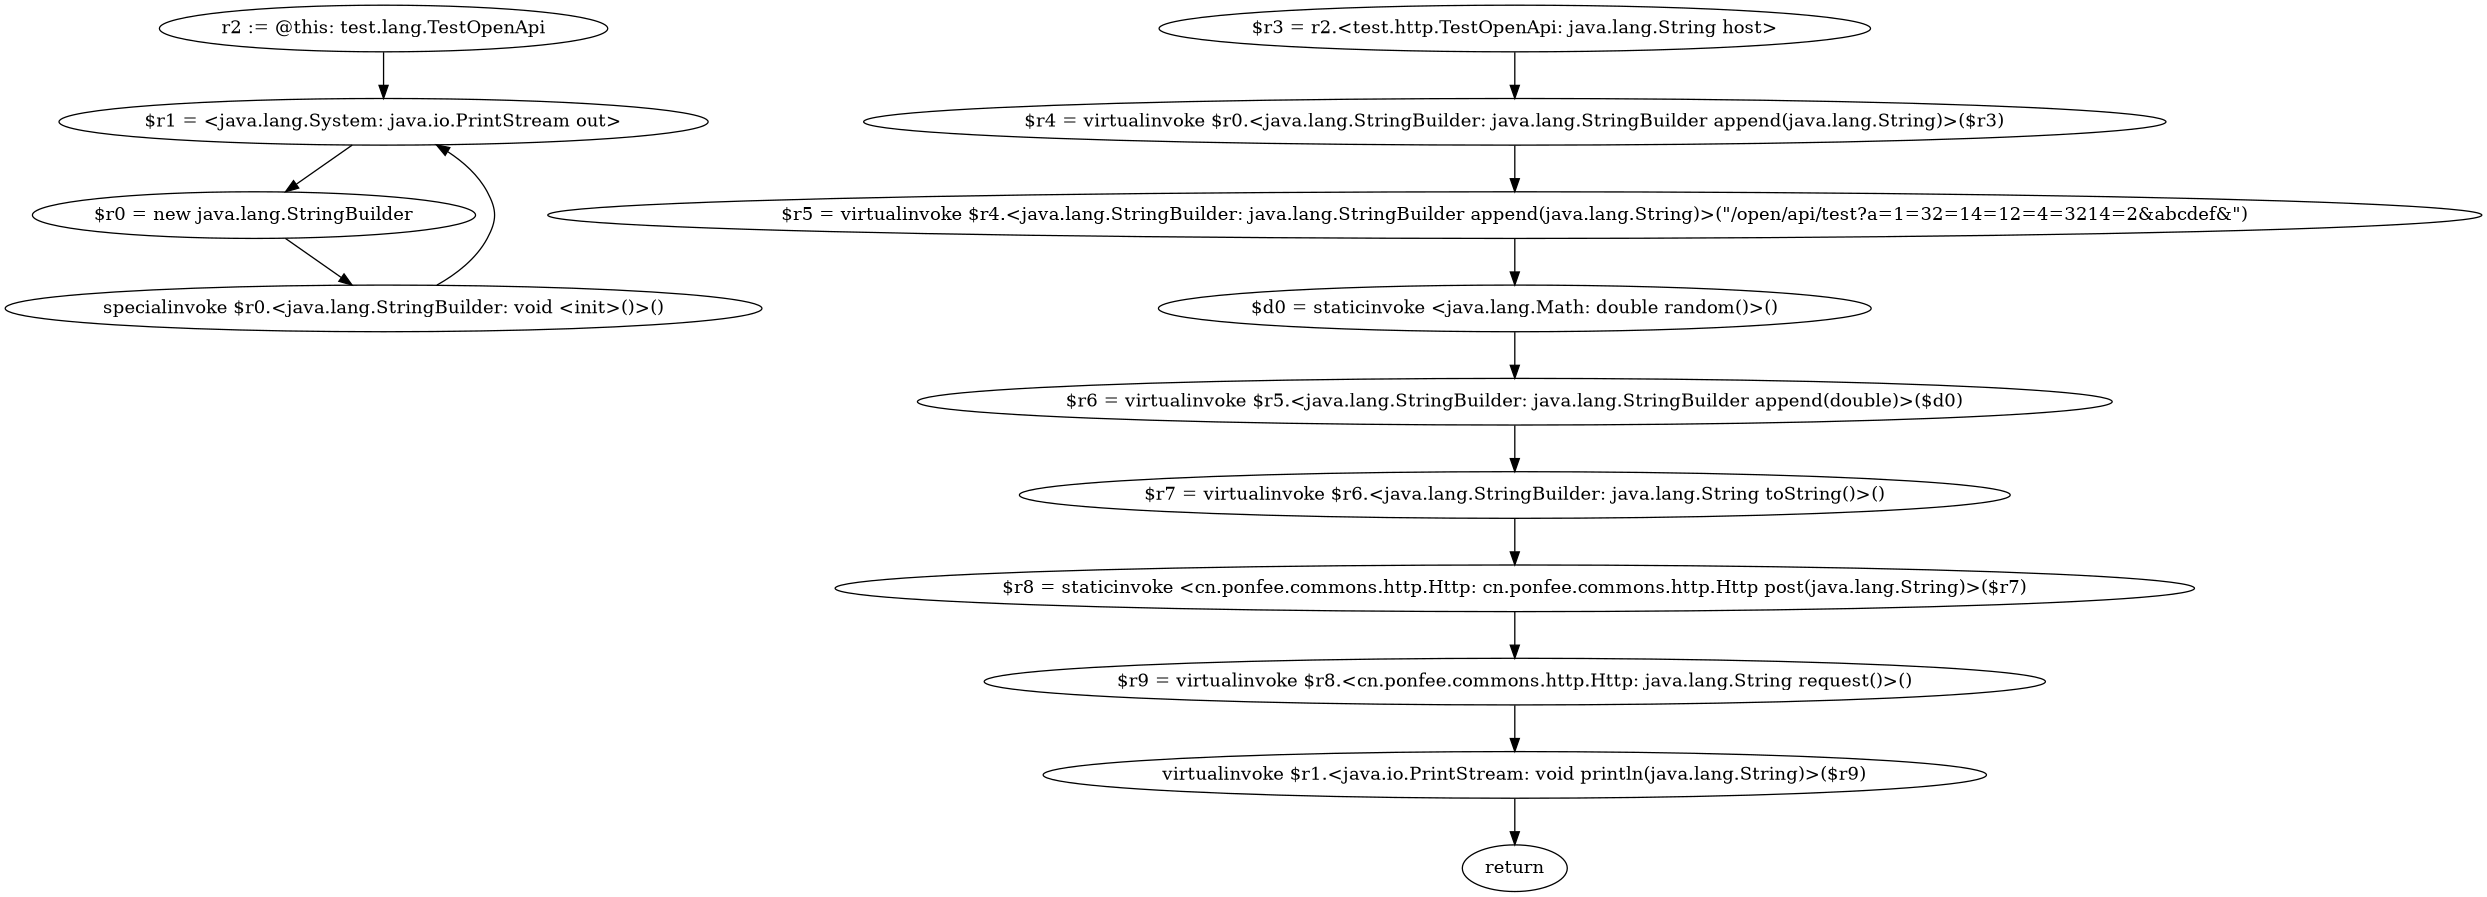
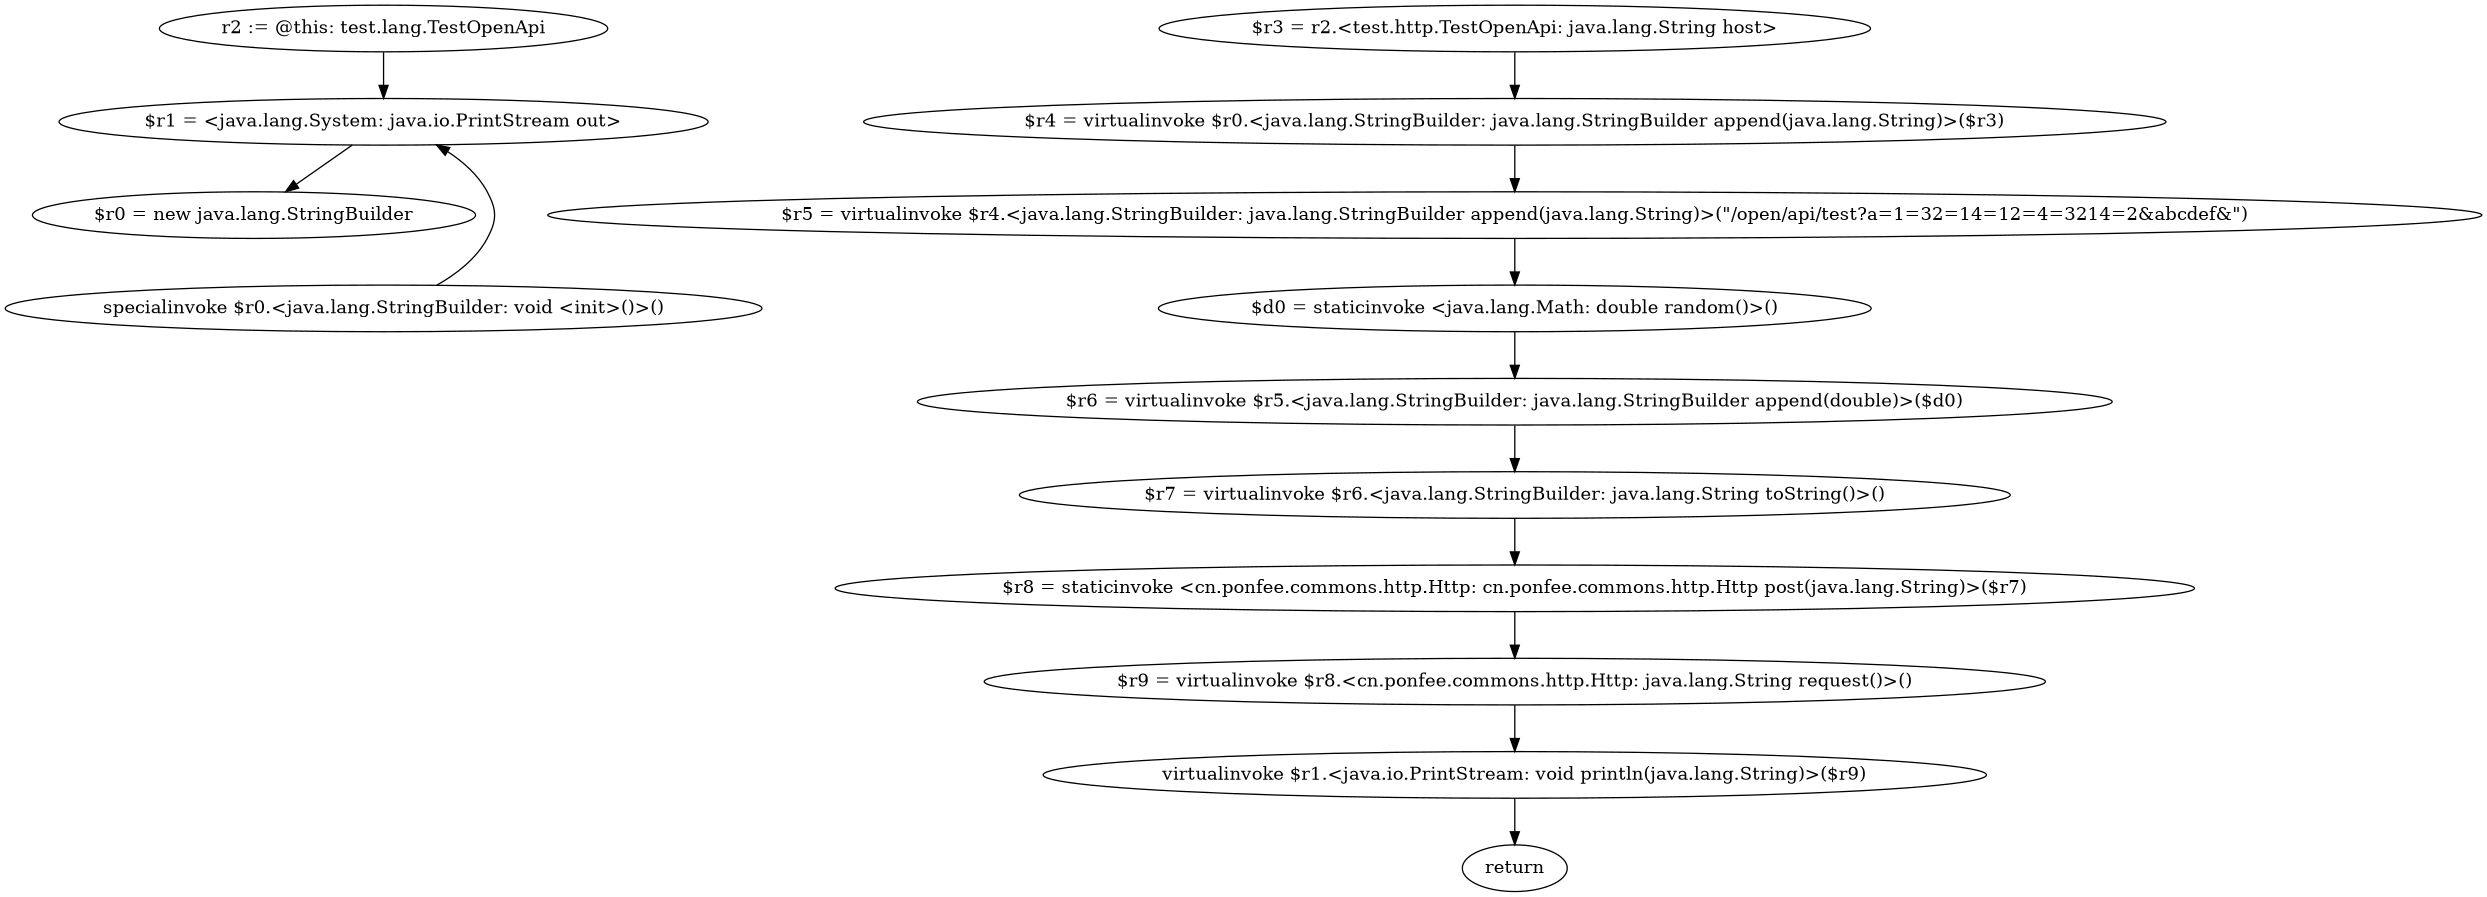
(313, 258) -> none
